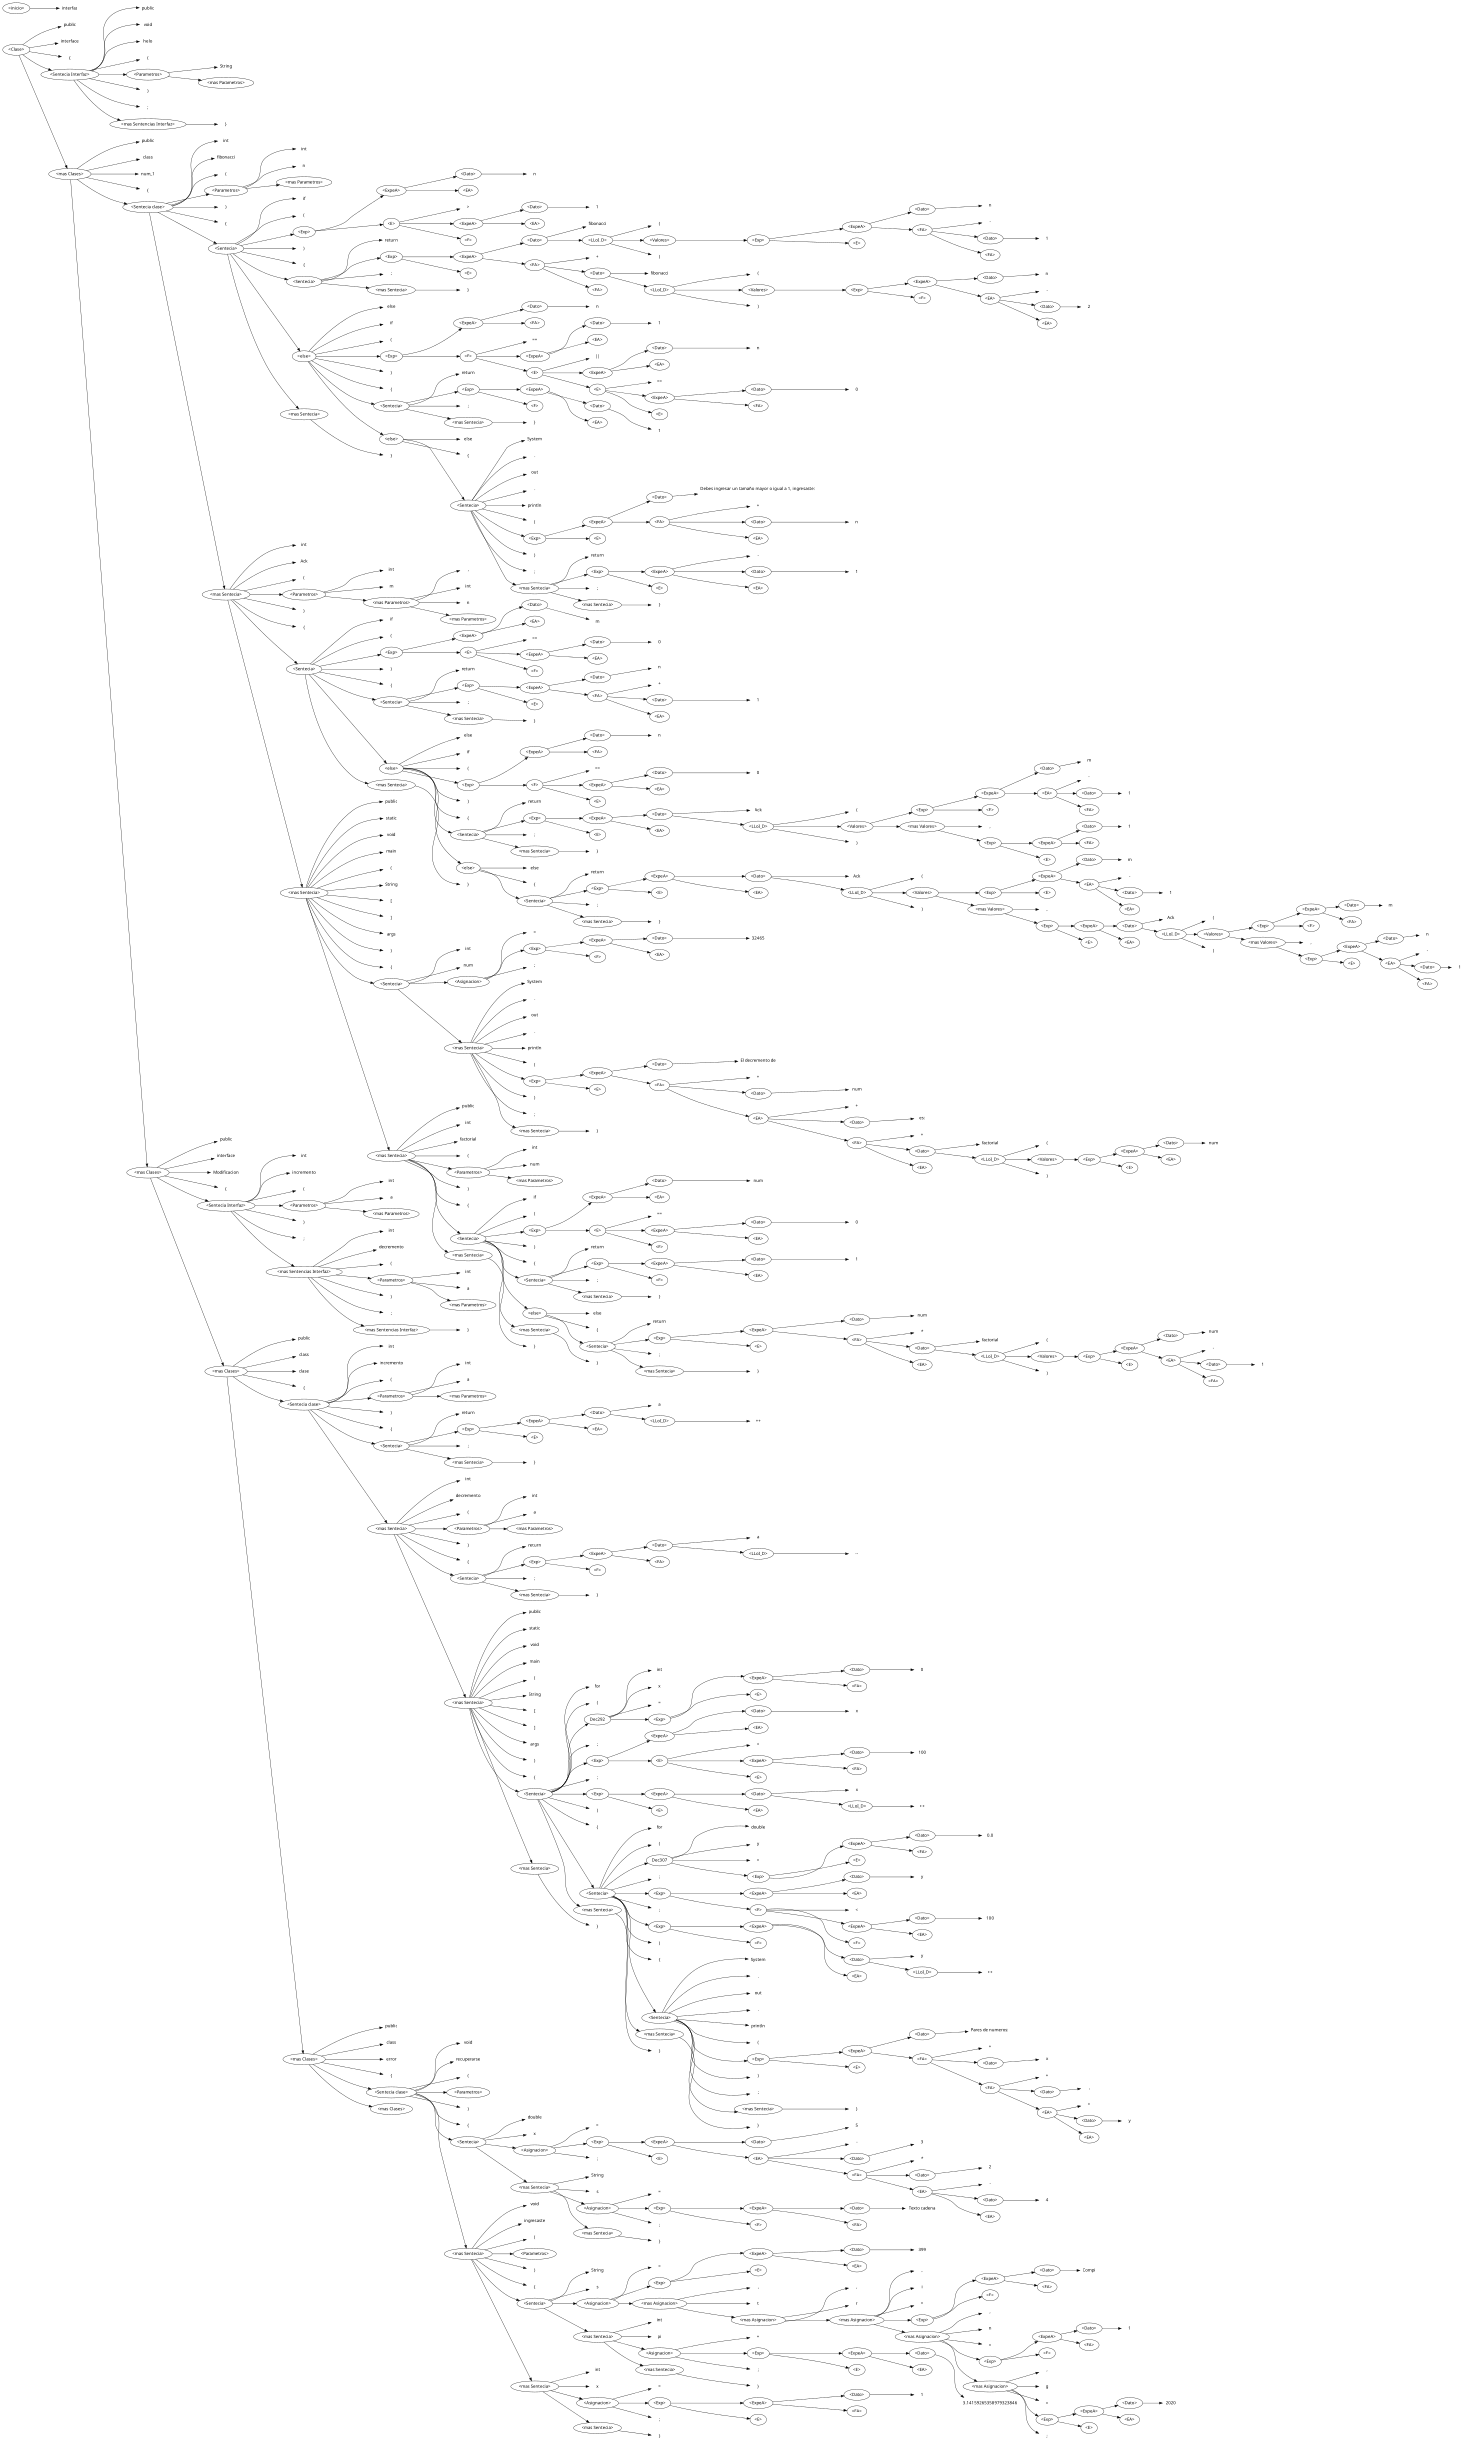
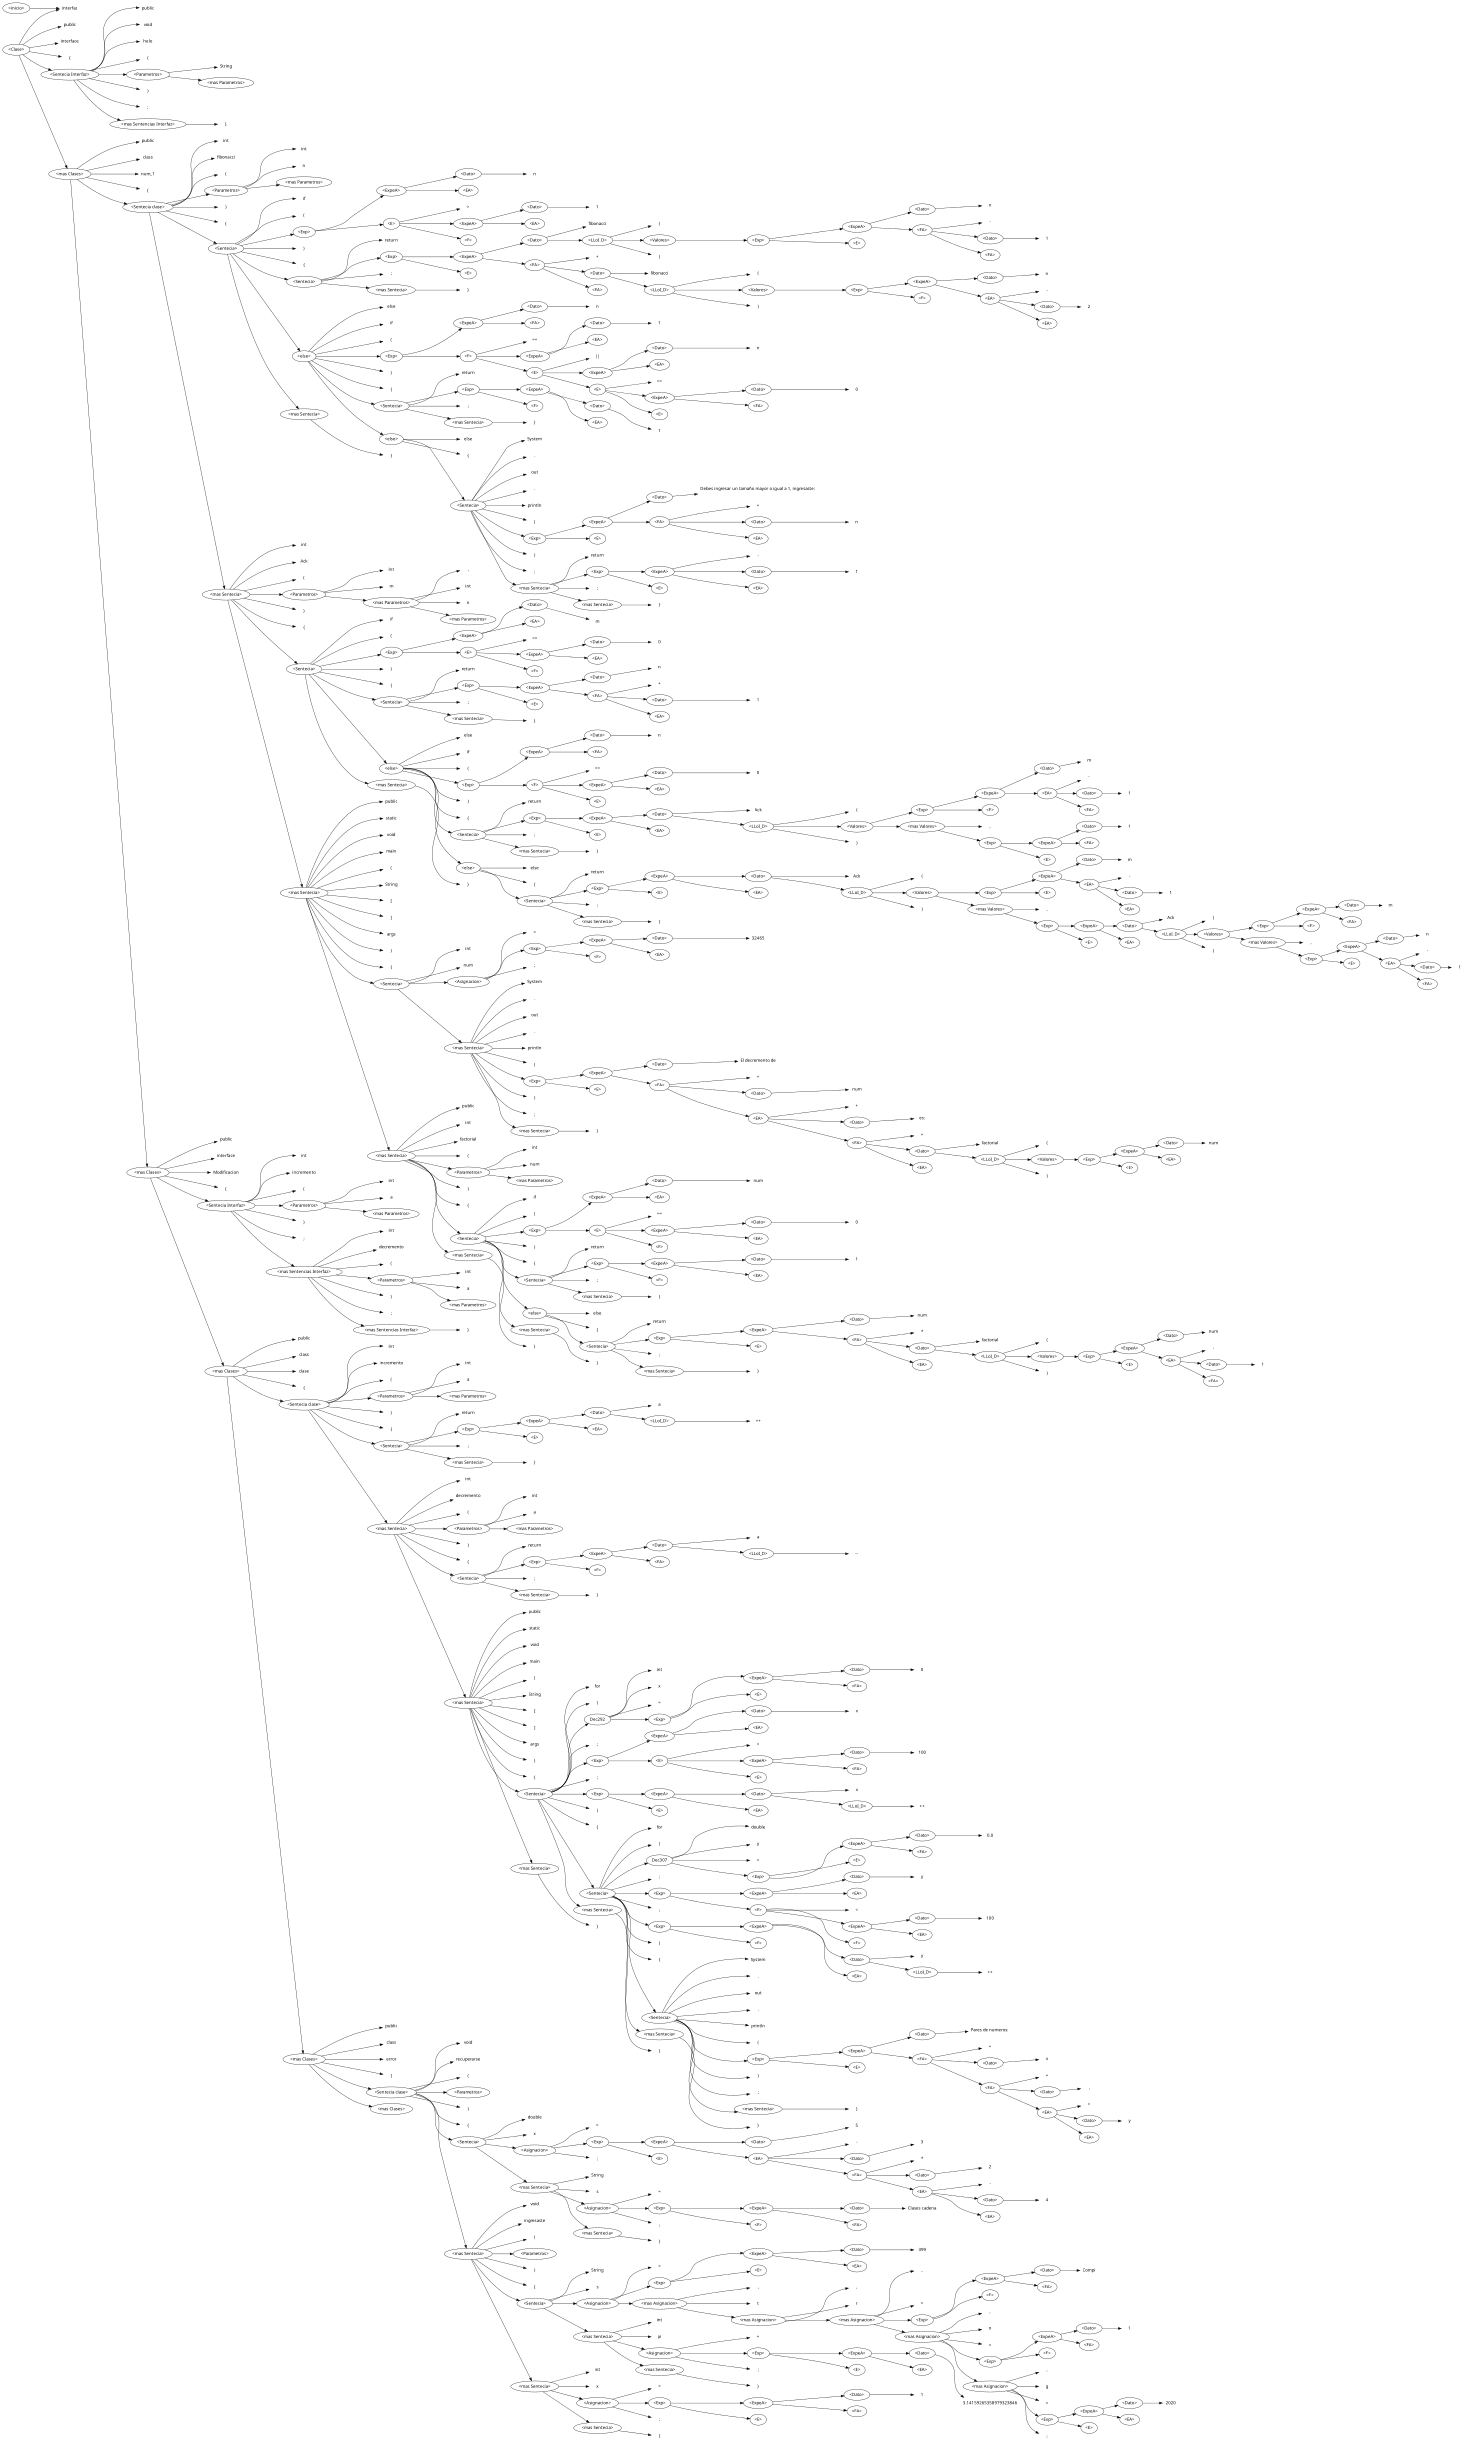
none -> (34, 23)
(922, 2208) -> (922, 2208)
(922, 2287) -> none
